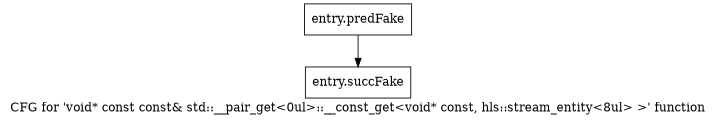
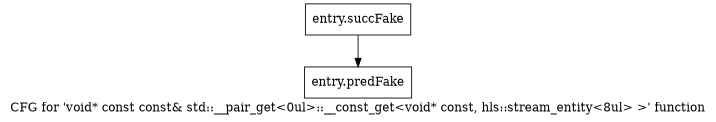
(358, 47) -> (358, 47)
